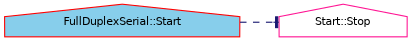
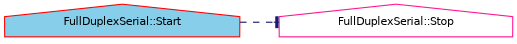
(343, 22) -> (396, 22)
